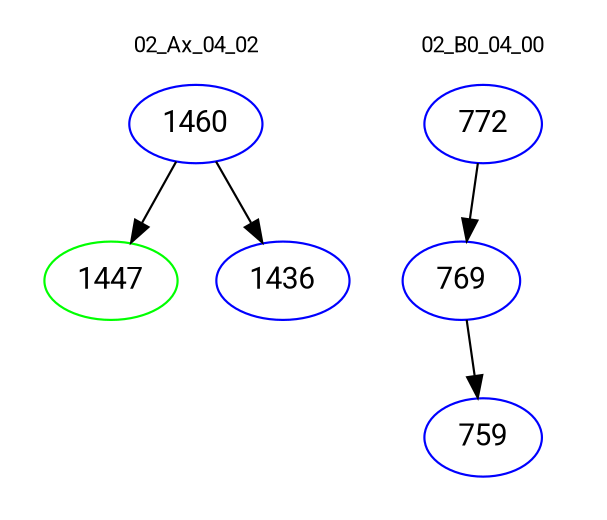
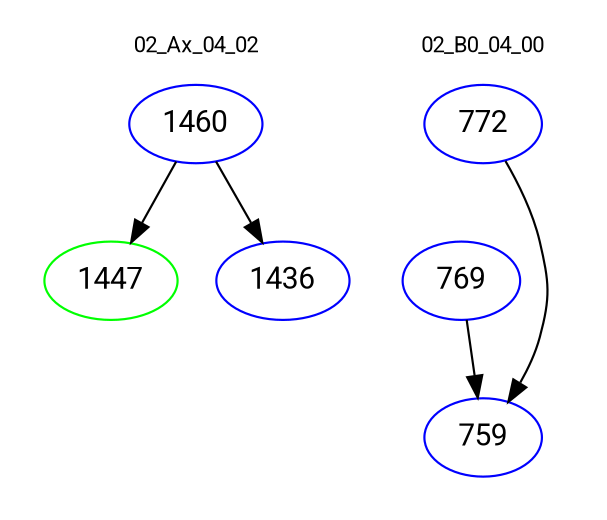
(474, 191) -> (546, 270)
